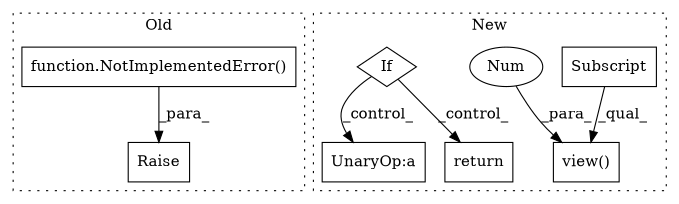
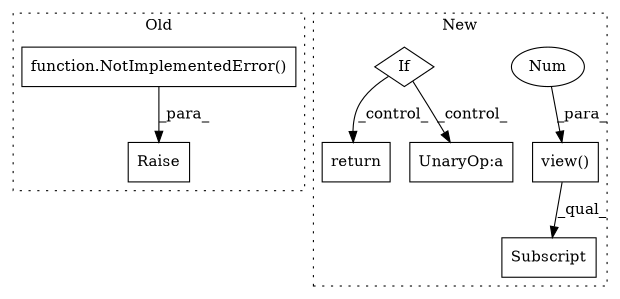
(599, 109) -> (558, 204)
